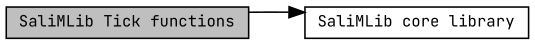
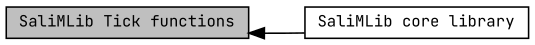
(269, 12) -> (285, 33)
